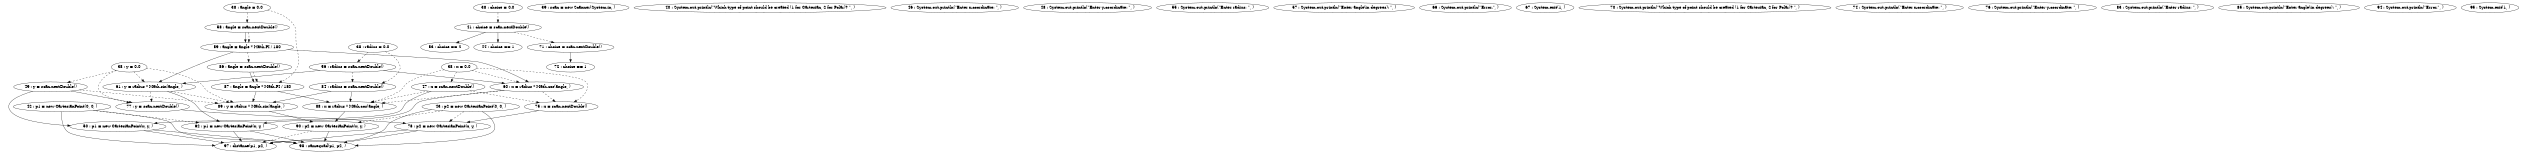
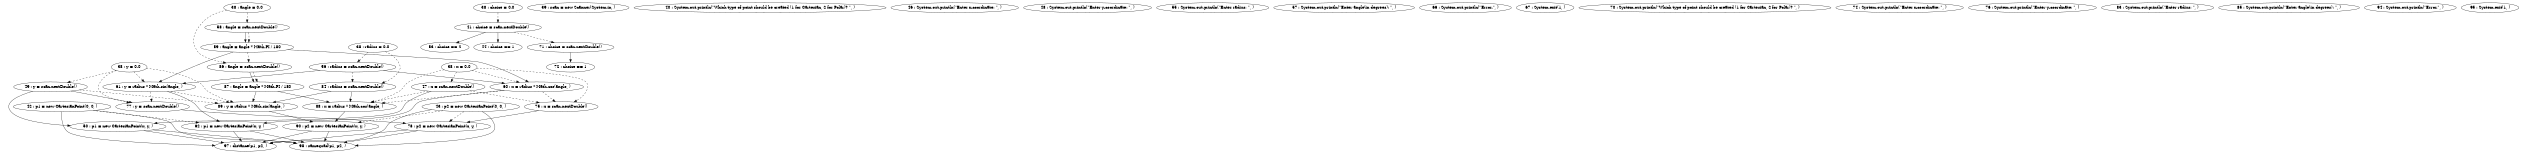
(296, 42) -> (194, 37)
(289, 136) -> (289, 136)
